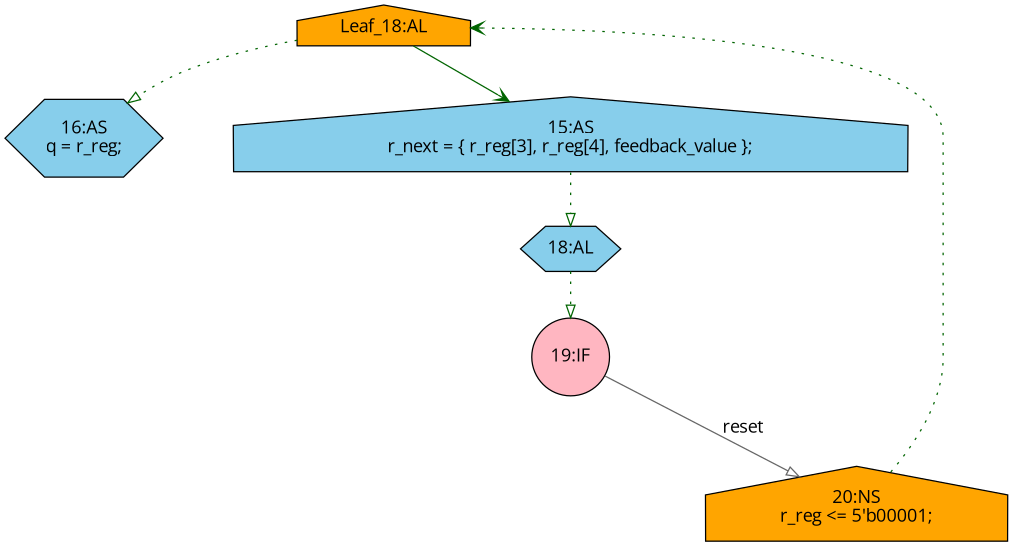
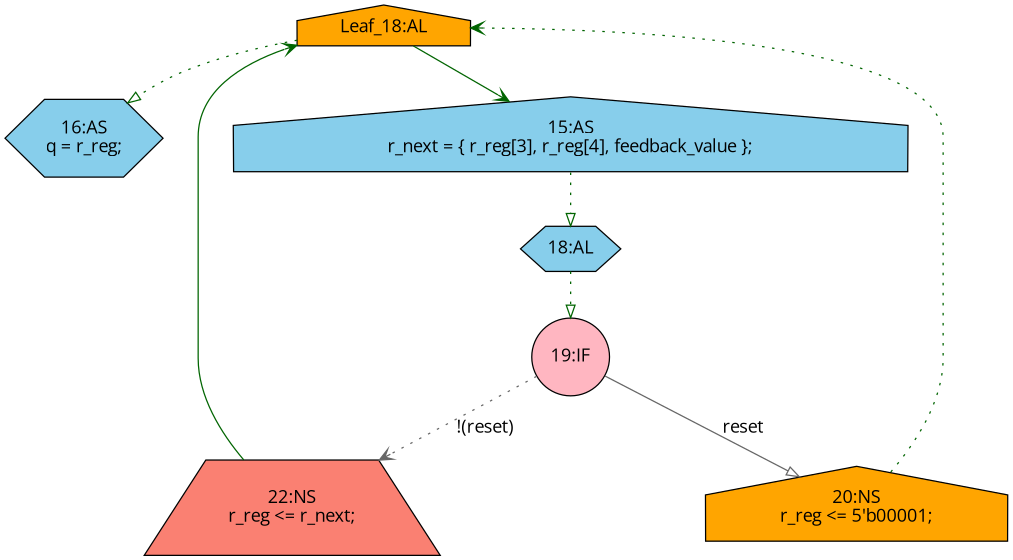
none -> (292, 508)
